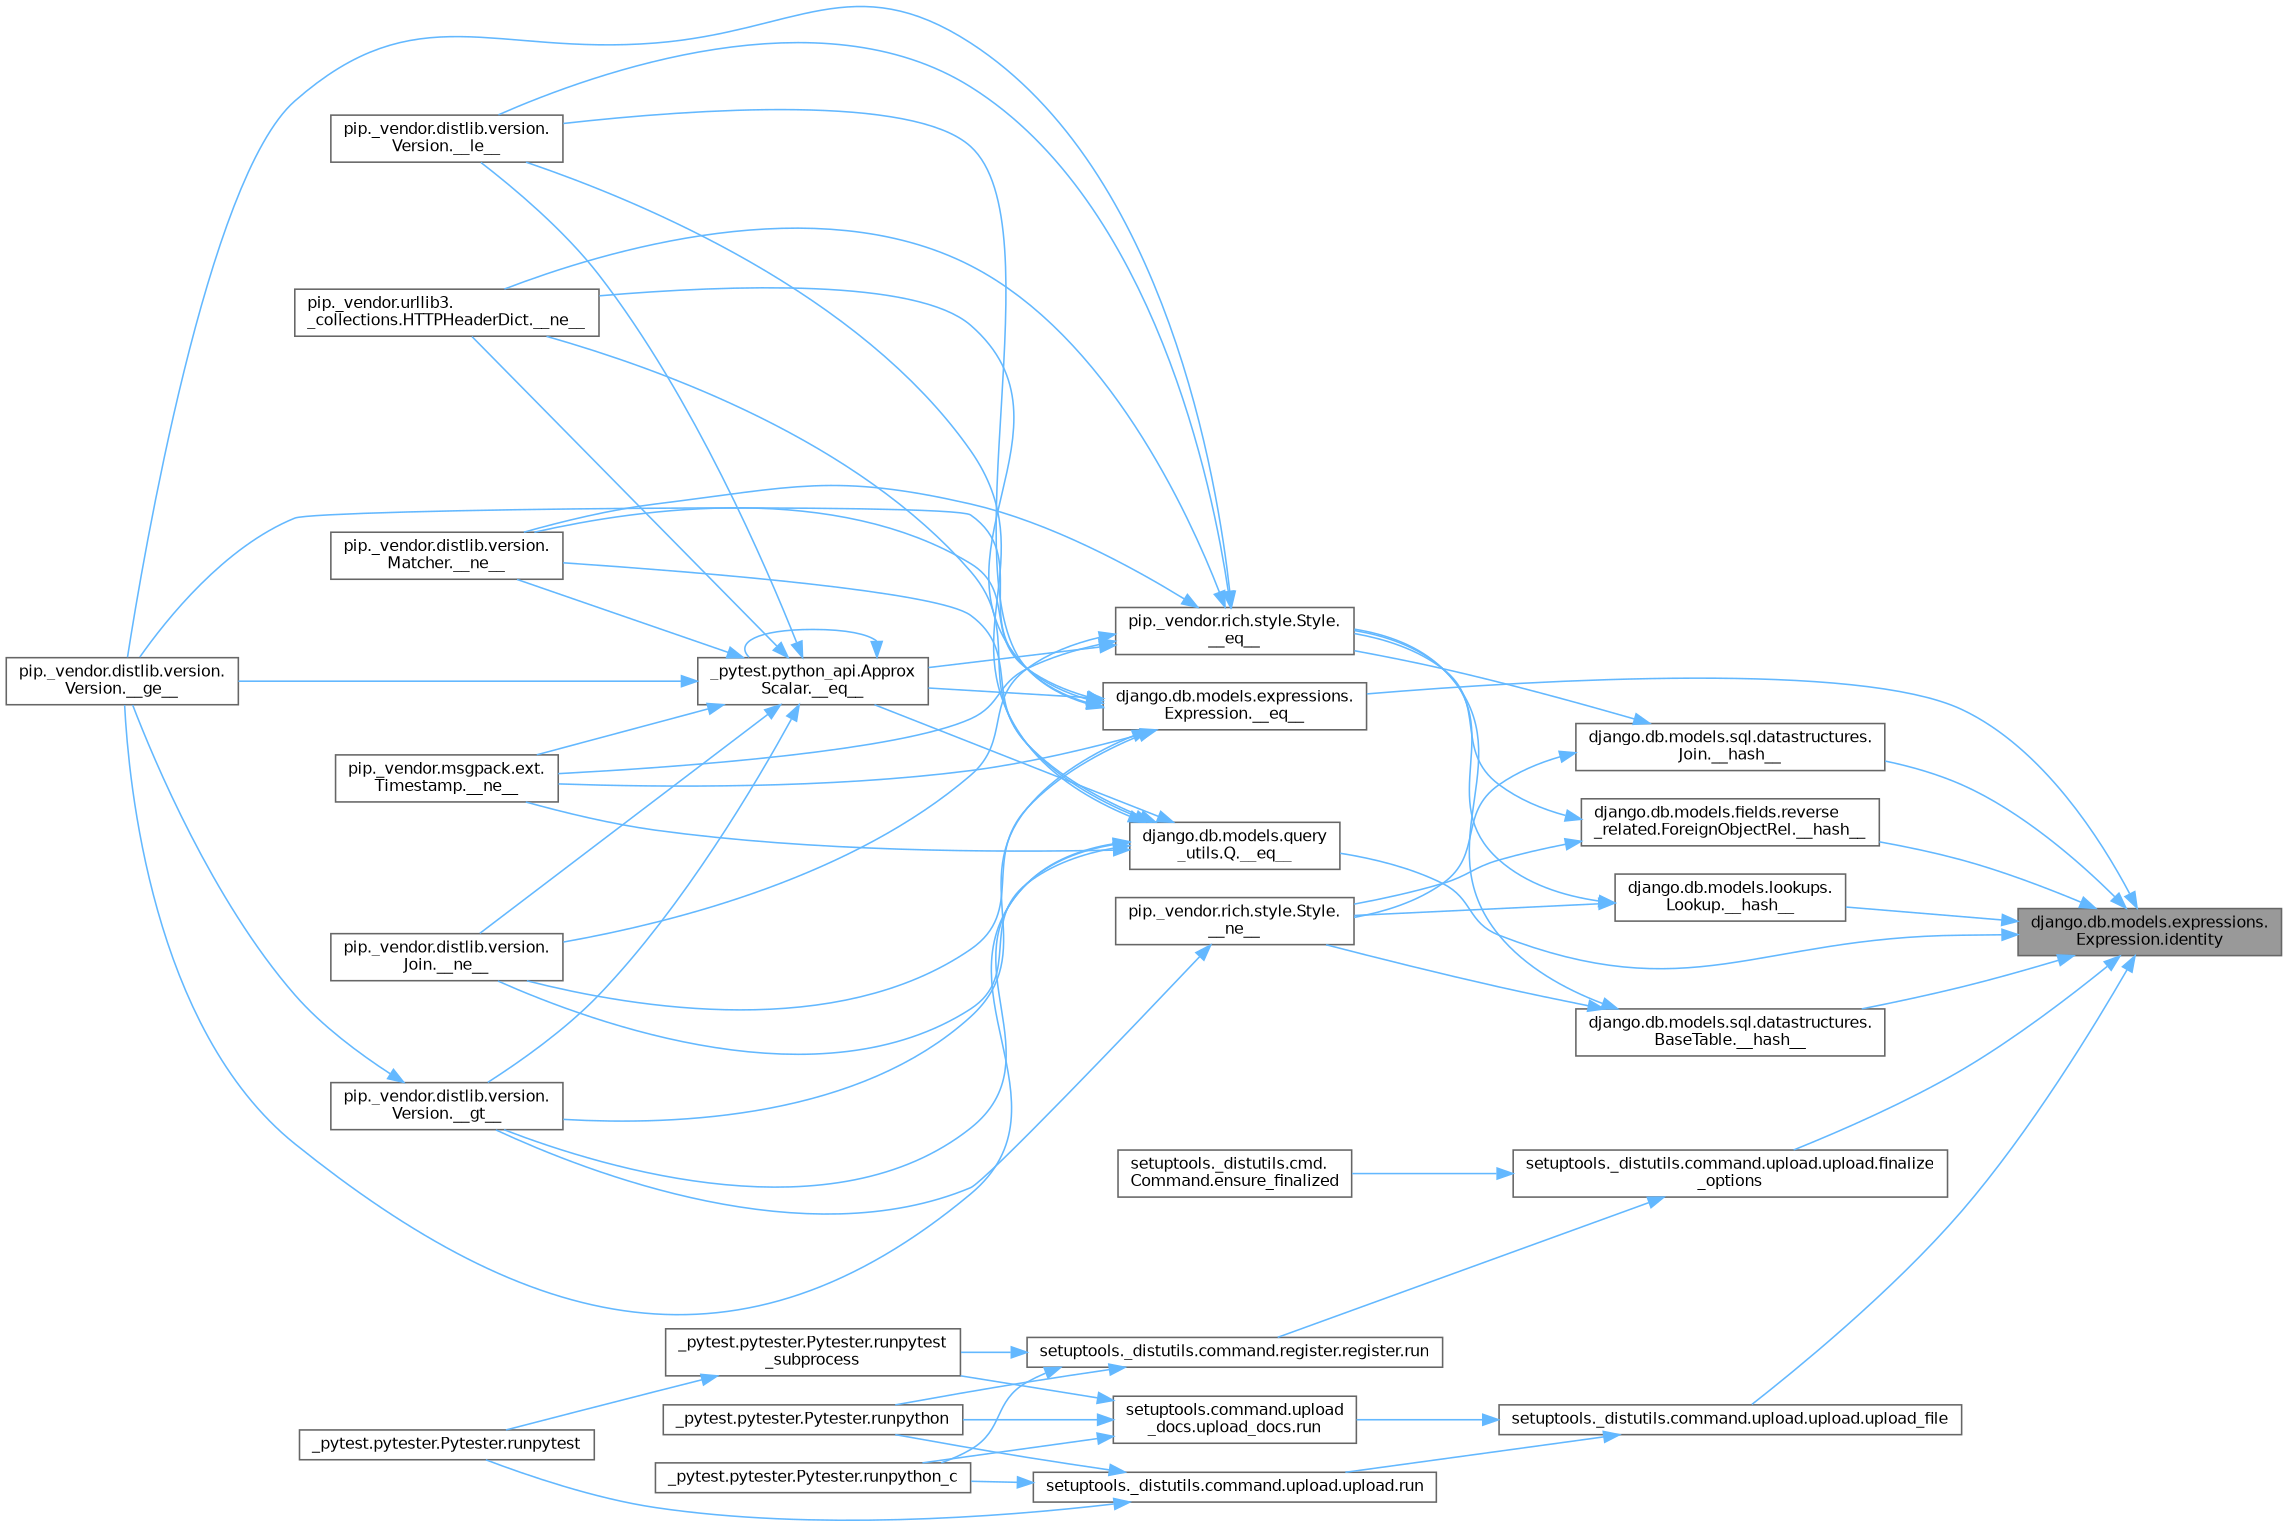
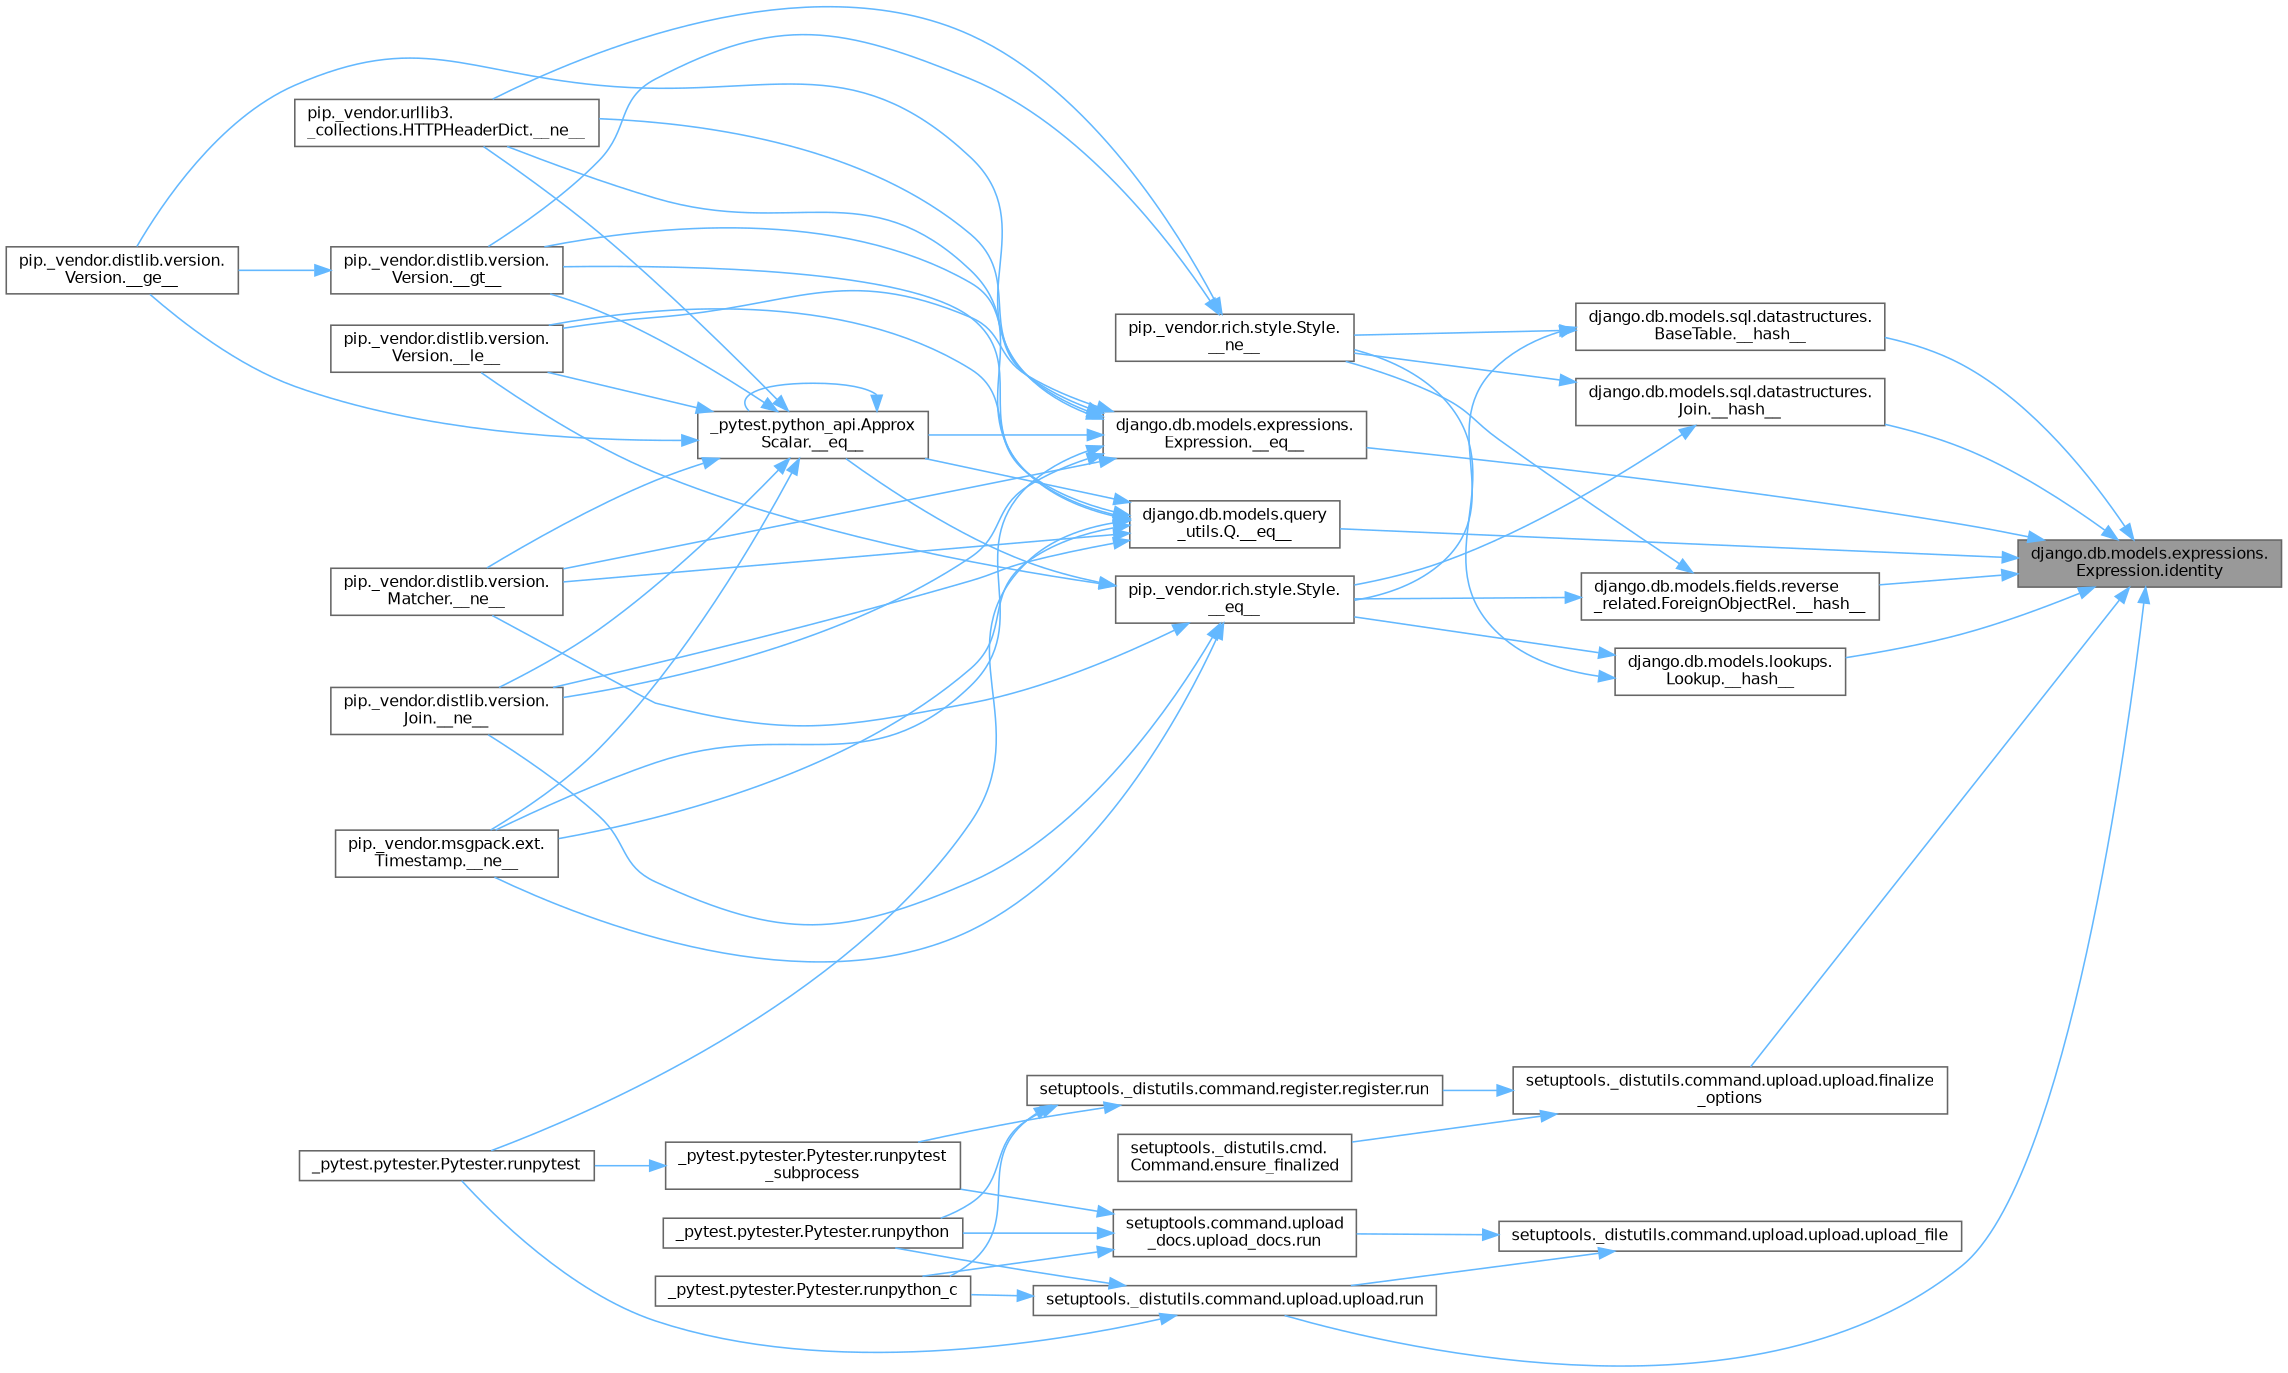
(649, 43) -> none
(942, 255) -> (908, 15)
(1964, 1208) -> (1959, 1268)
(600, 1305) -> (918, 888)
